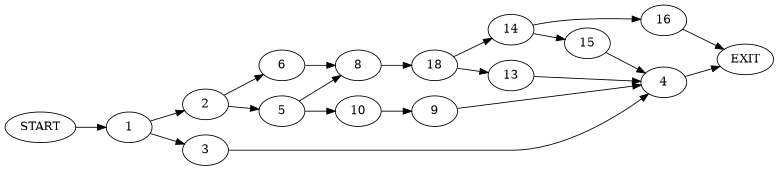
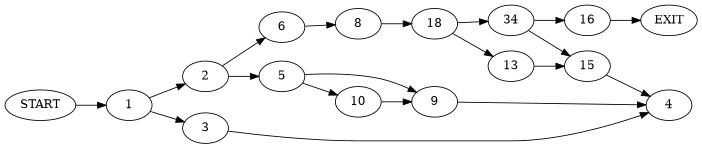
(511, 30) -> (511, 20)
(698, 73) -> none
(583, 79) -> (545, 66)
(316, 91) -> (358, 75)
